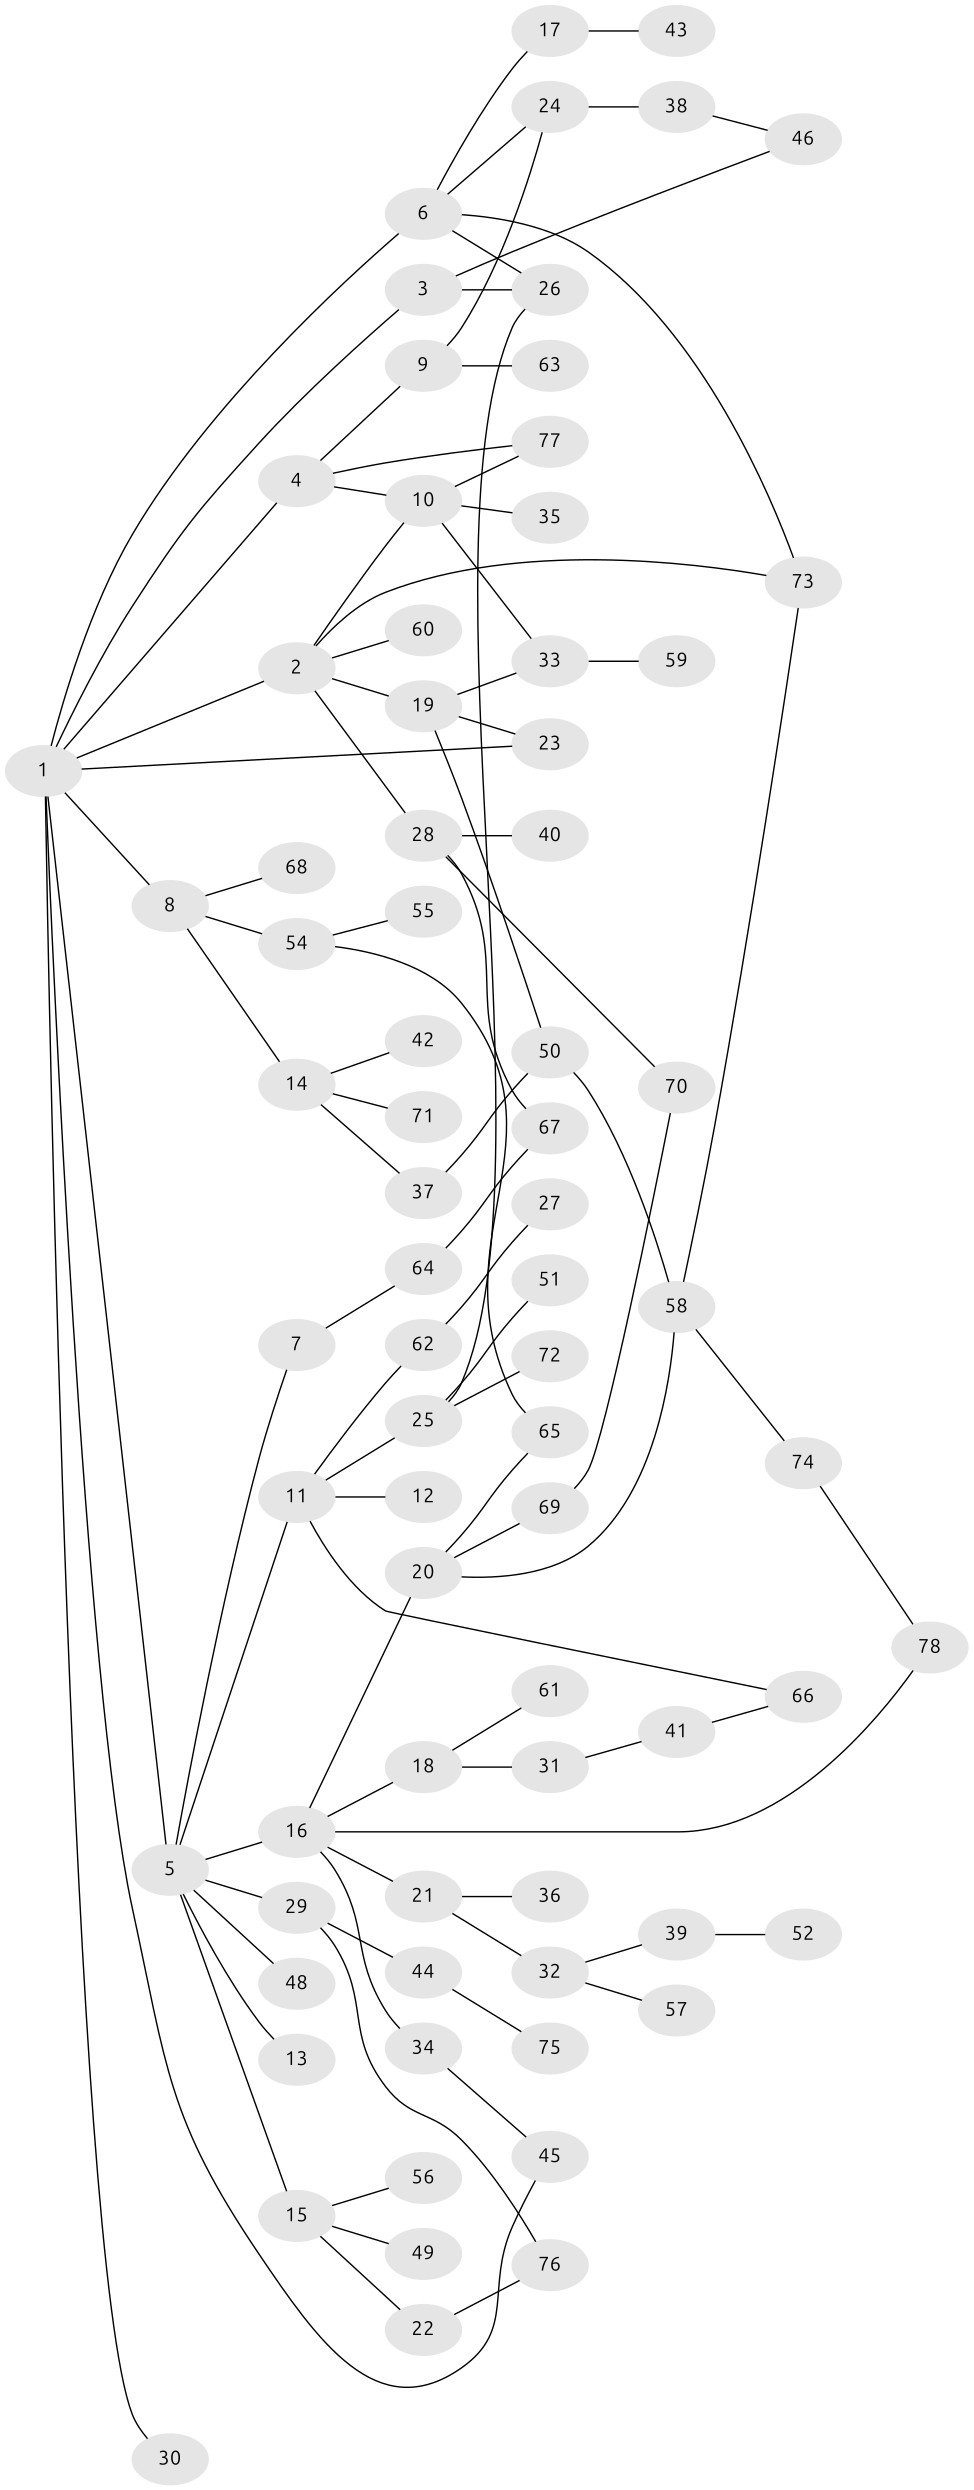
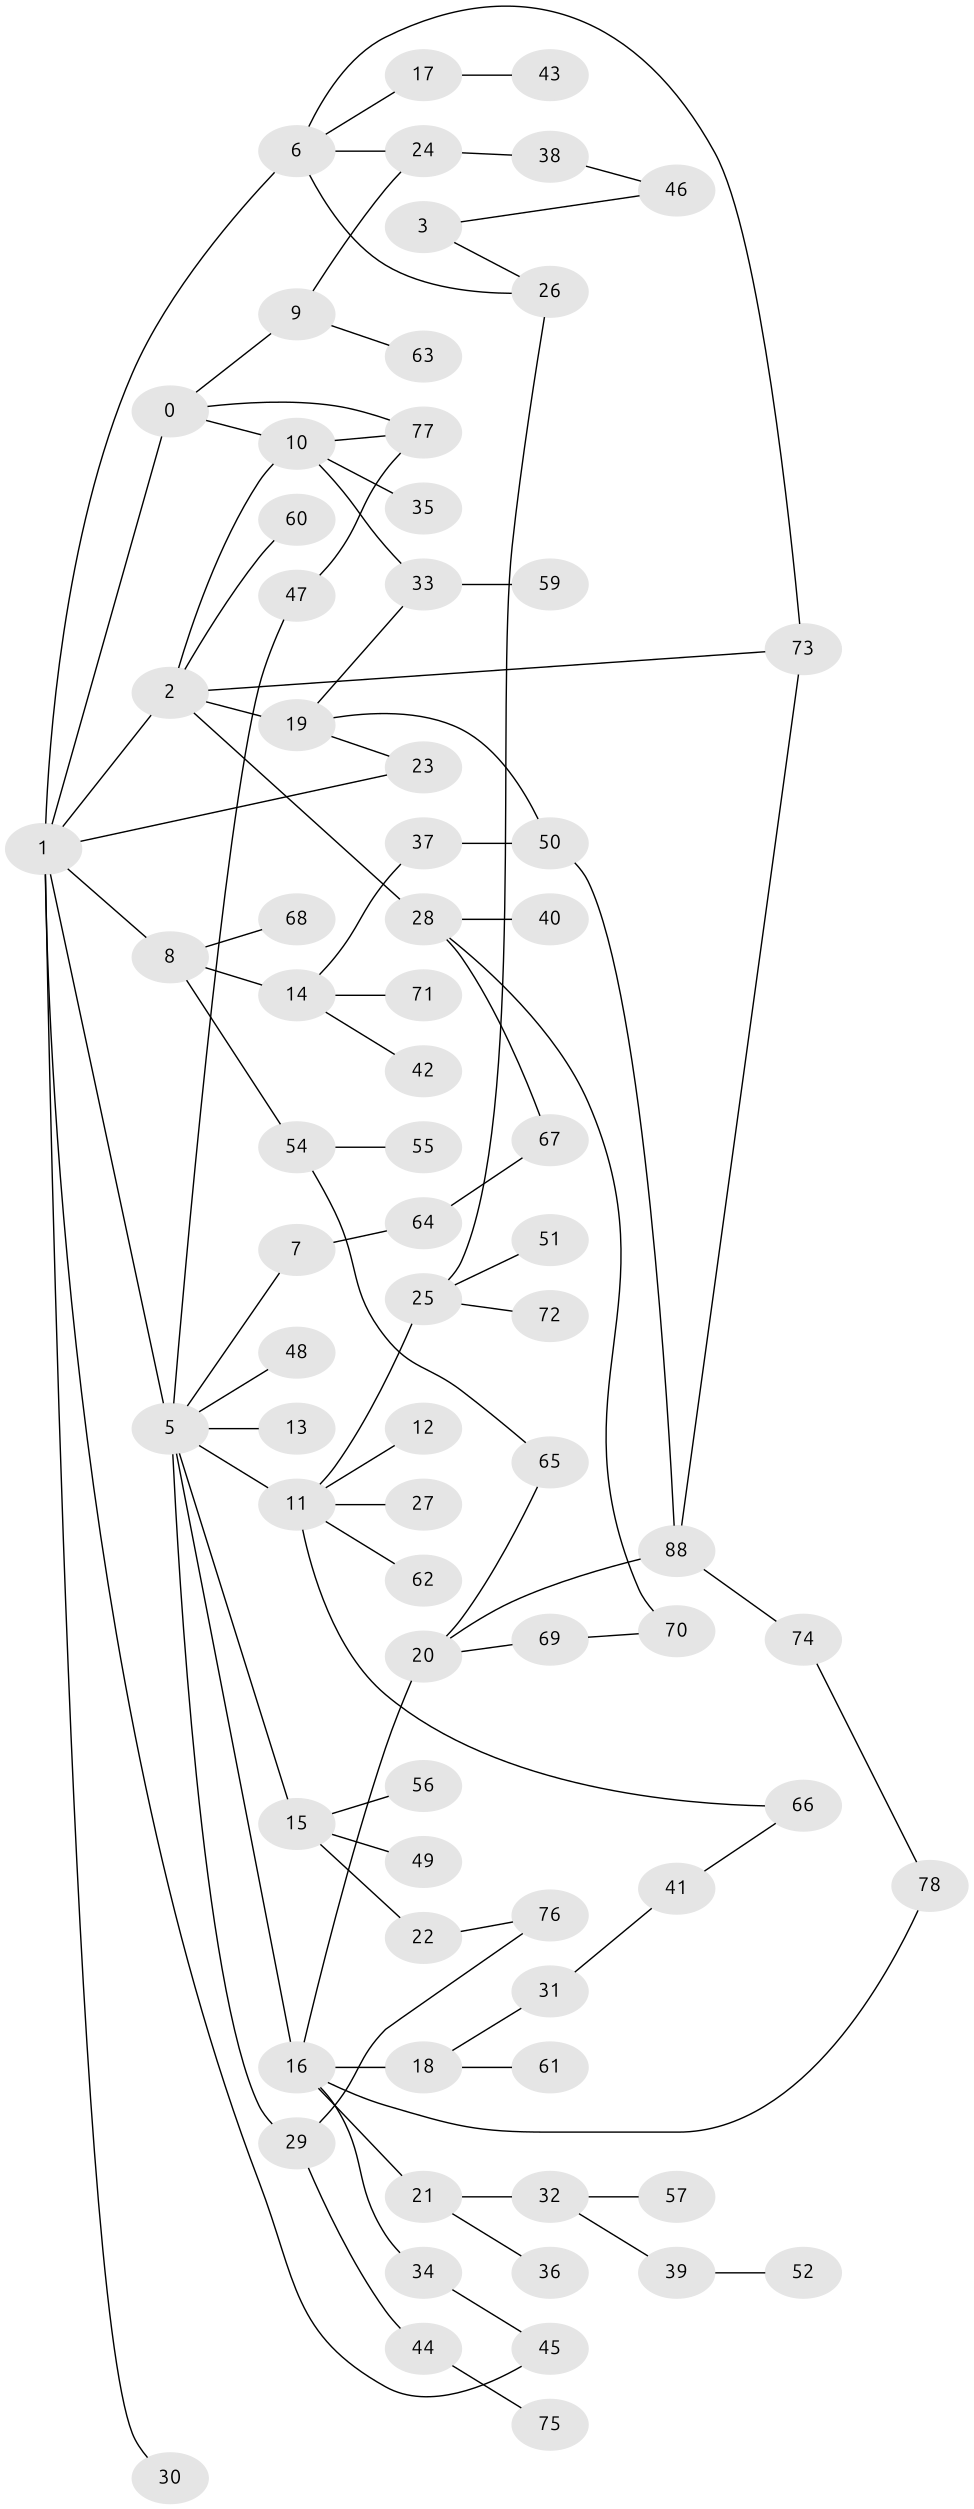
(297, 481) -> (170, 411)
(202, 508) -> none
none -> (297, 596)
(475, 1290) -> (360, 1505)
(677, 1307) -> (677, 1551)
